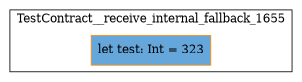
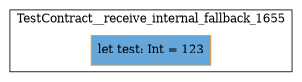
(151, 50) -> (151, 50)
